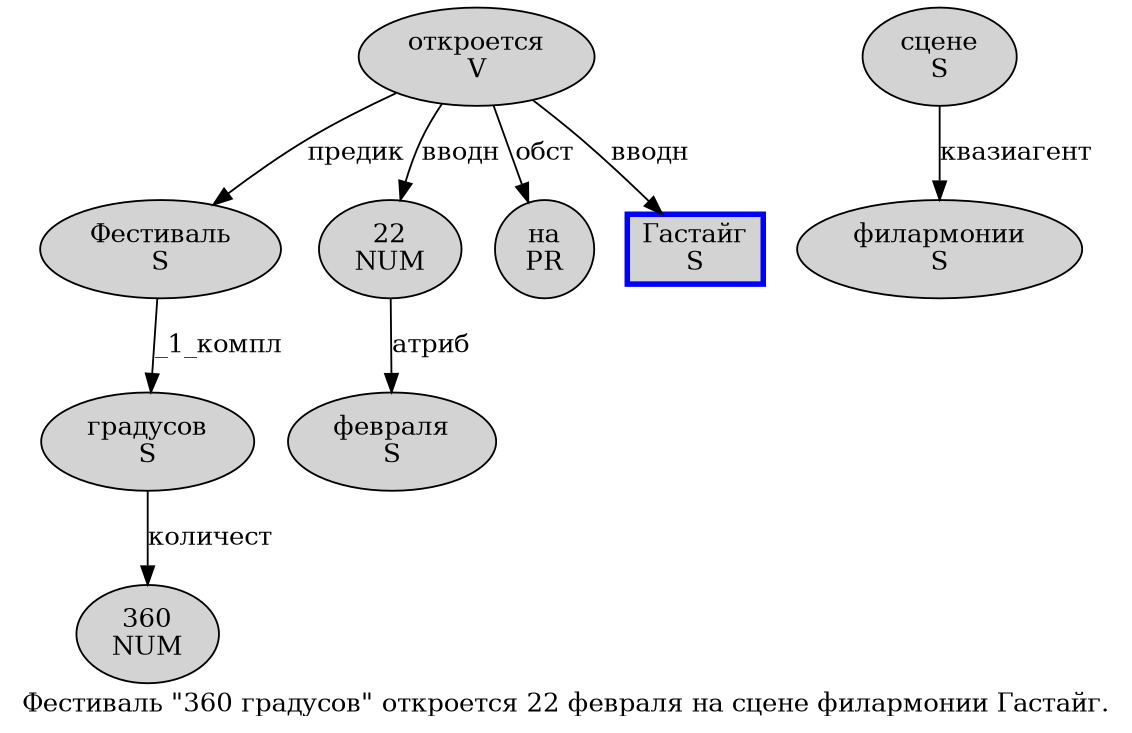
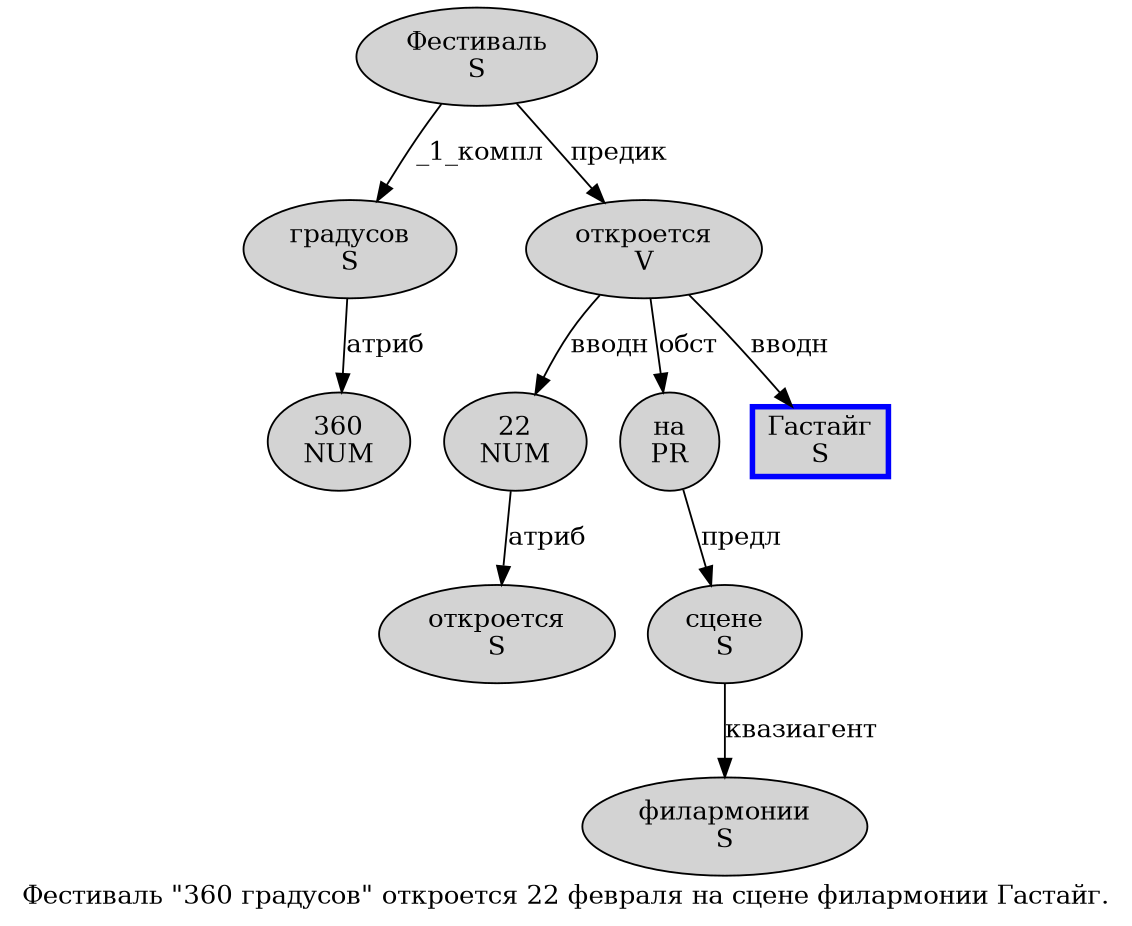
(309, 138) -> (554, 146)
(392, 442) -> (497, 634)
none -> (695, 528)
(210, 538) -> (386, 345)
